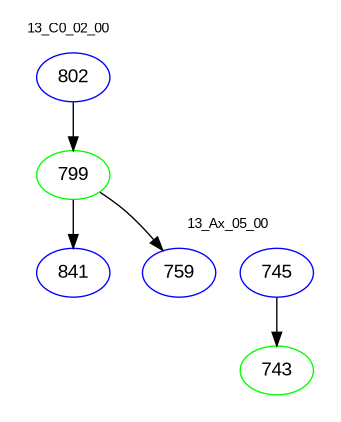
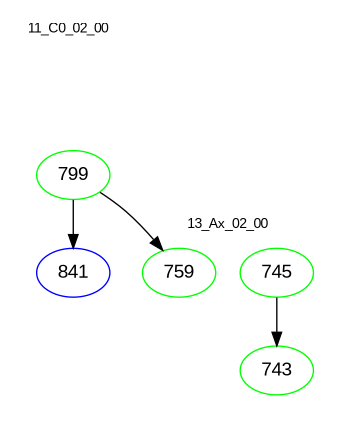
(69, 29) -> (69, 29)
(73, 77) -> none
(228, 225) -> (228, 225)
(179, 273) -> (179, 273)
(277, 273) -> (277, 273)
